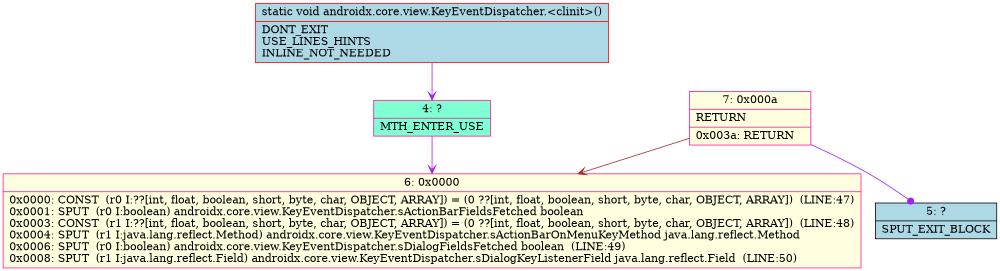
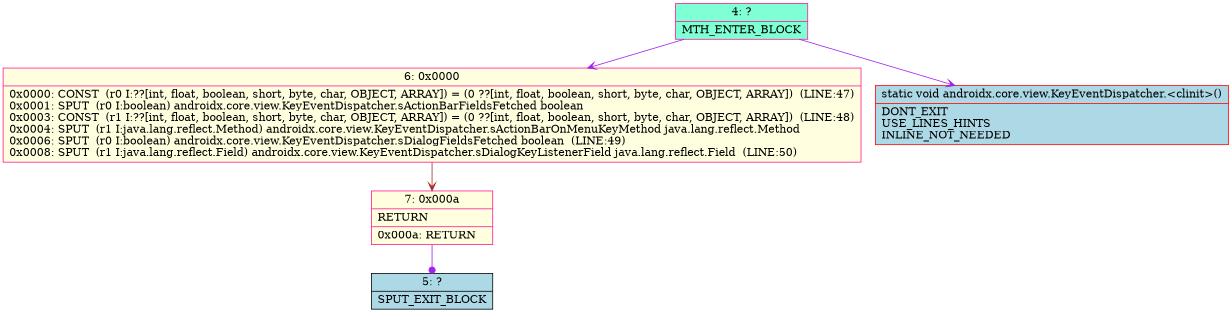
(432, 77) -> (873, 61)
(432, 127) -> (742, 30)
(750, 136) -> (432, 235)
(637, 155) -> (432, 173)
